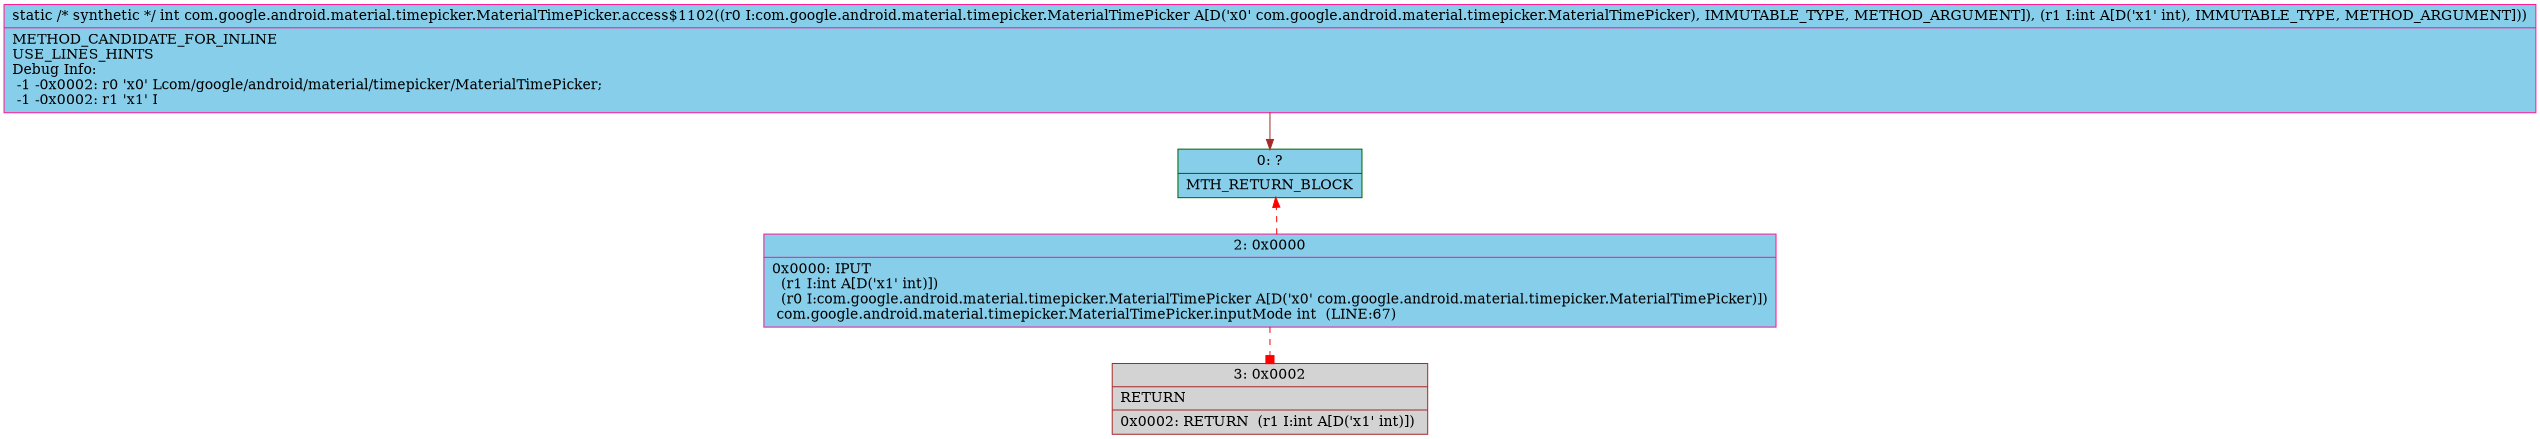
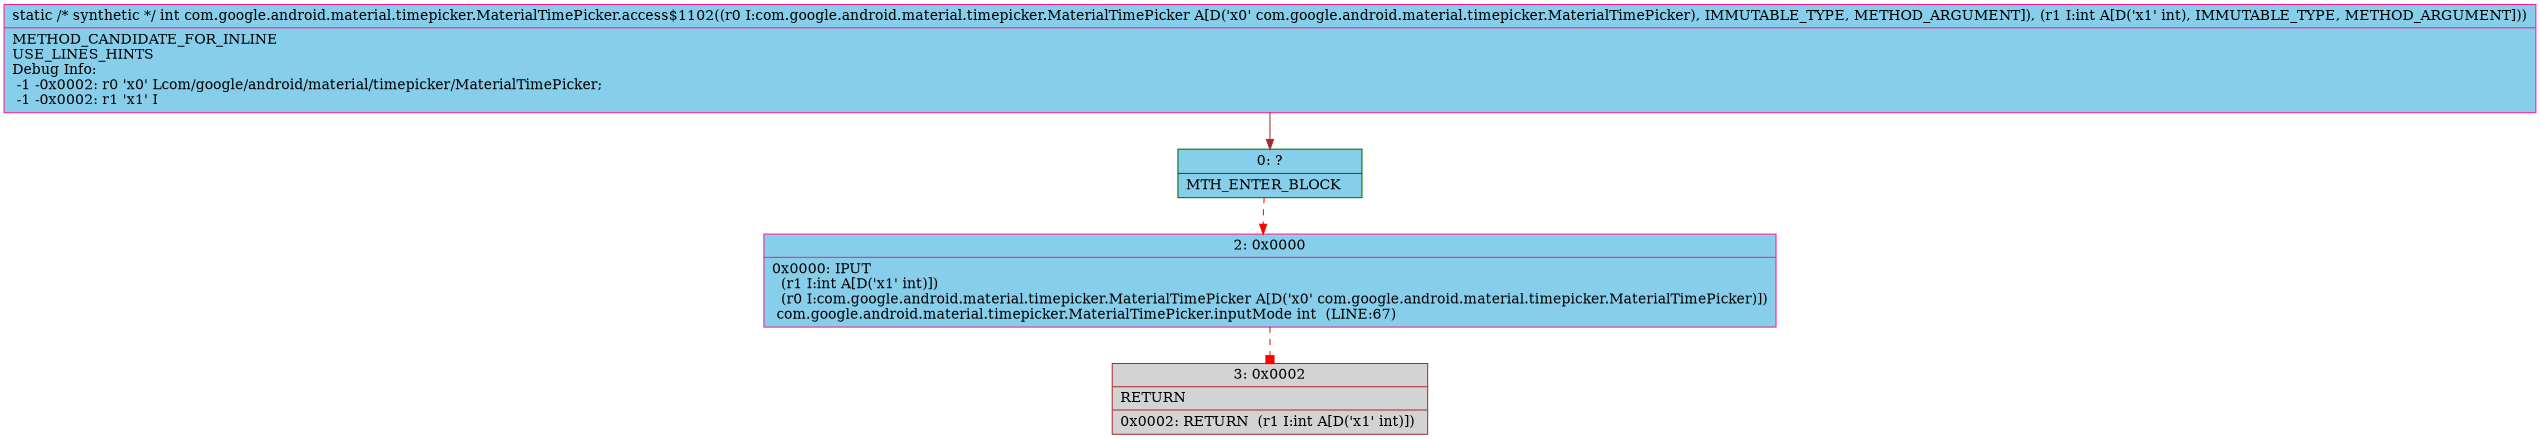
(1270, 185) -> (1264, 185)
(1277, 221) -> (1263, 211)
